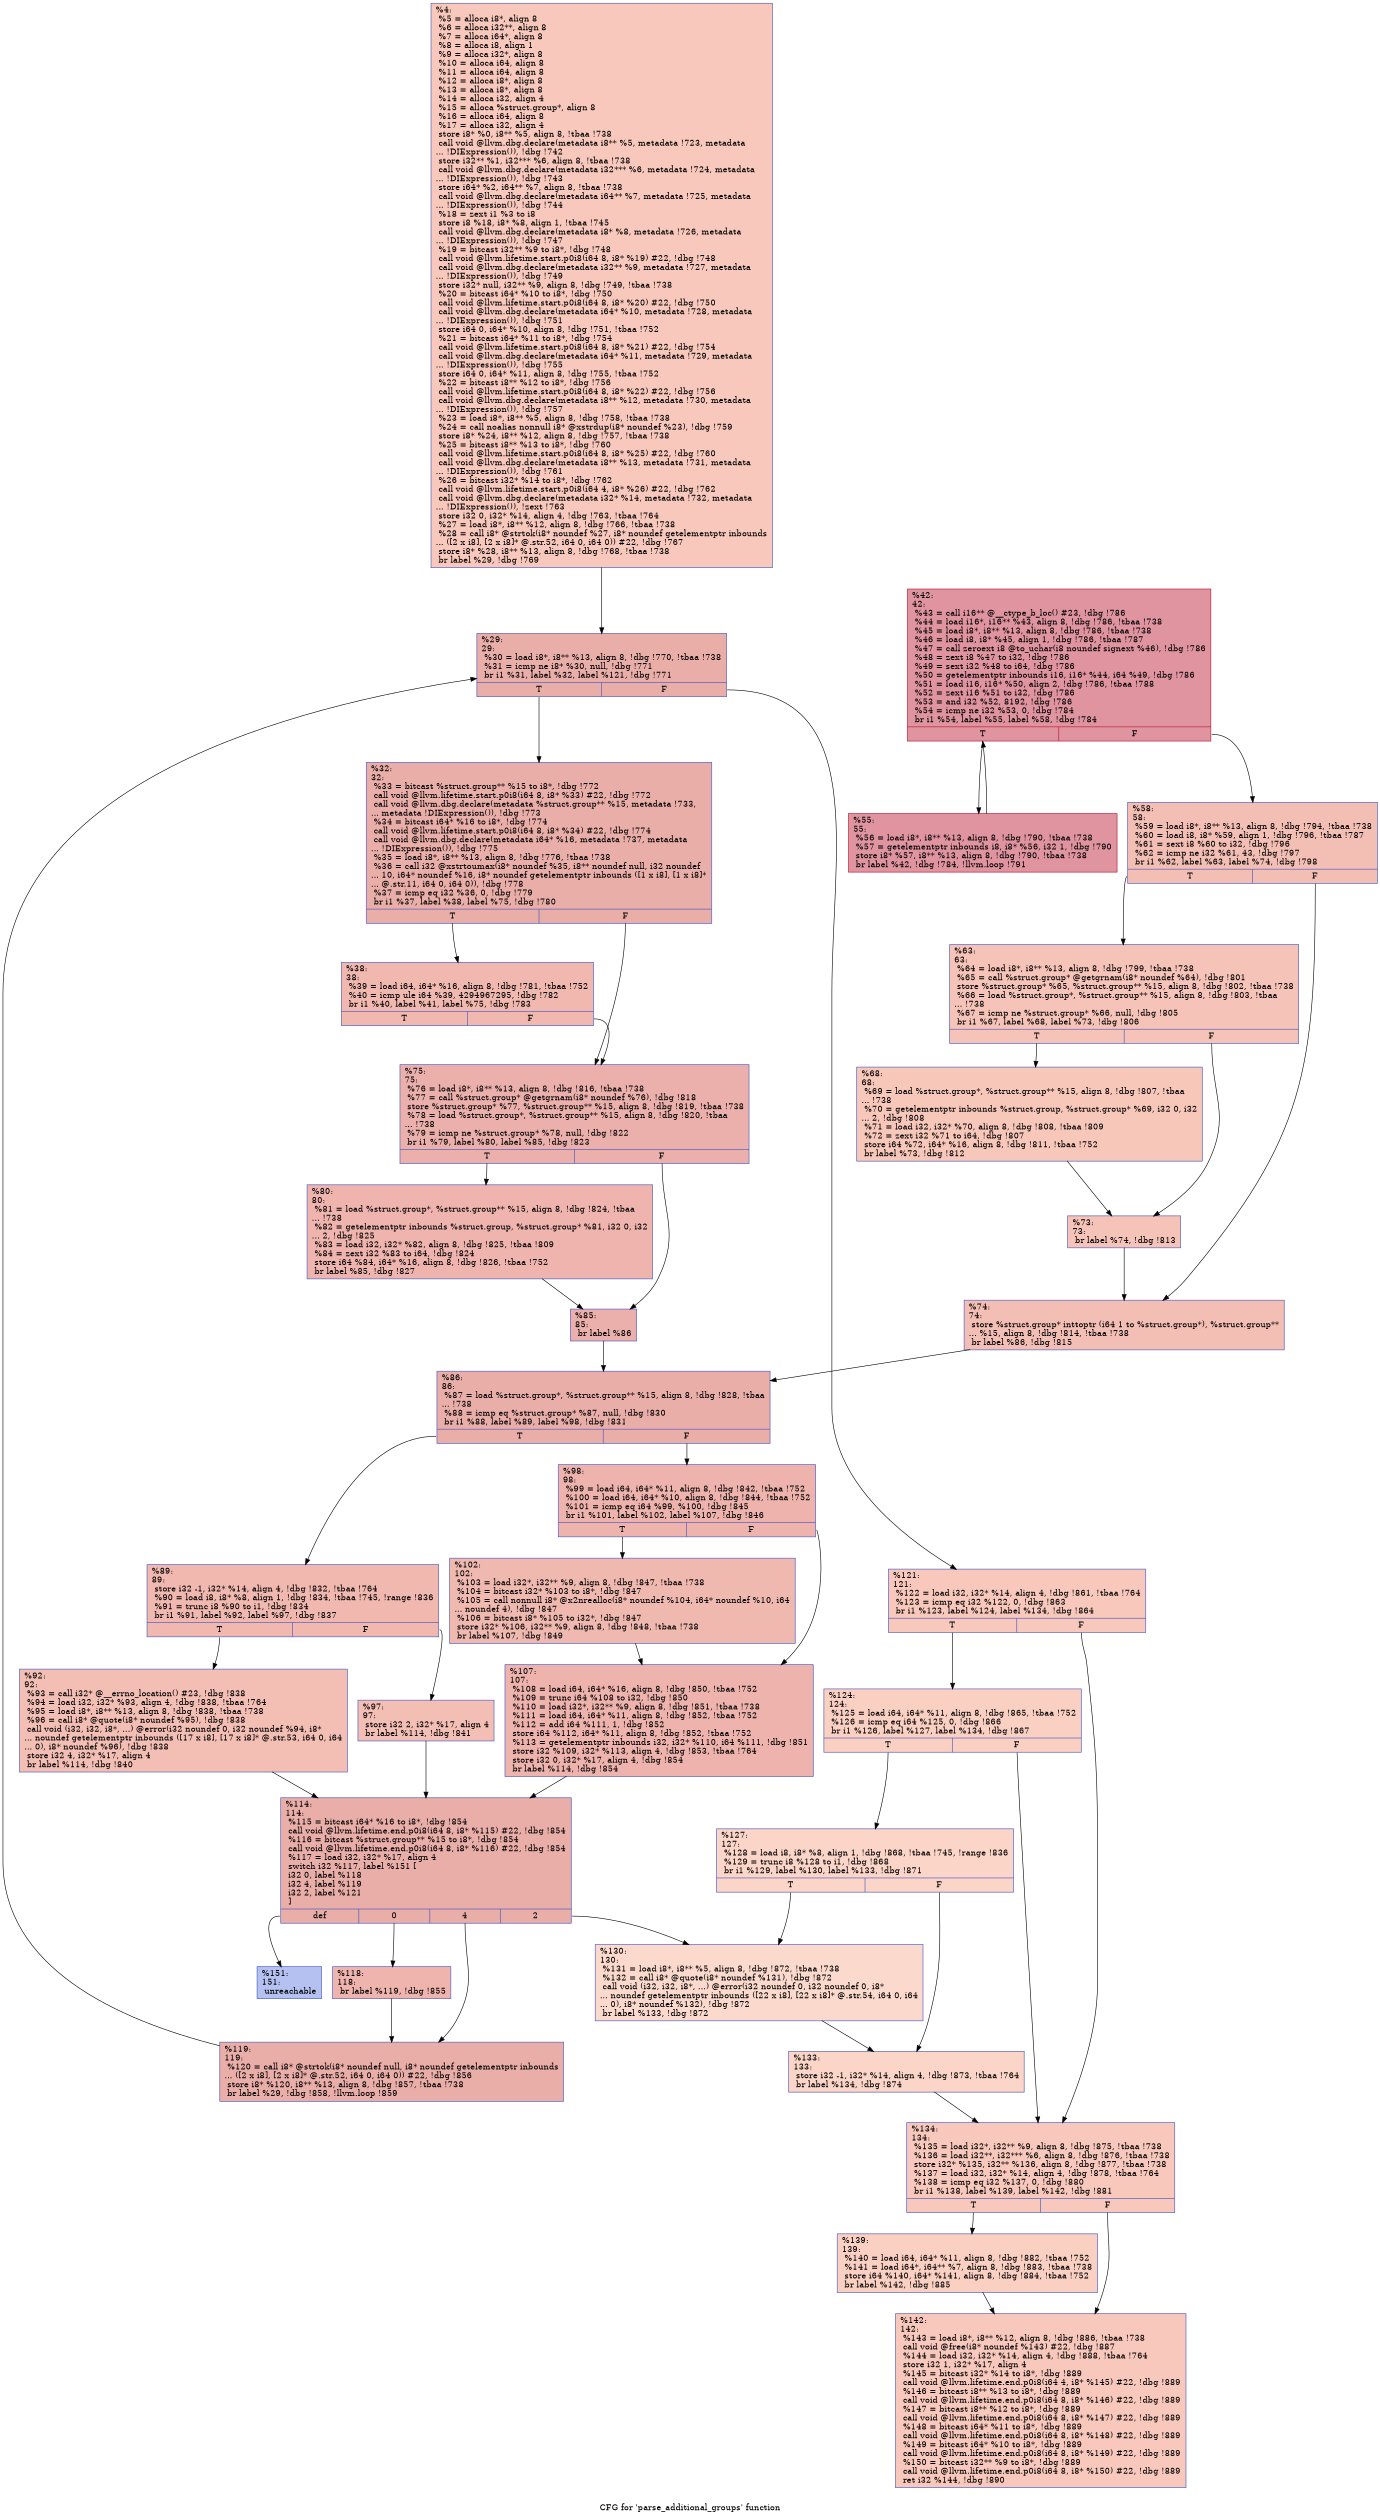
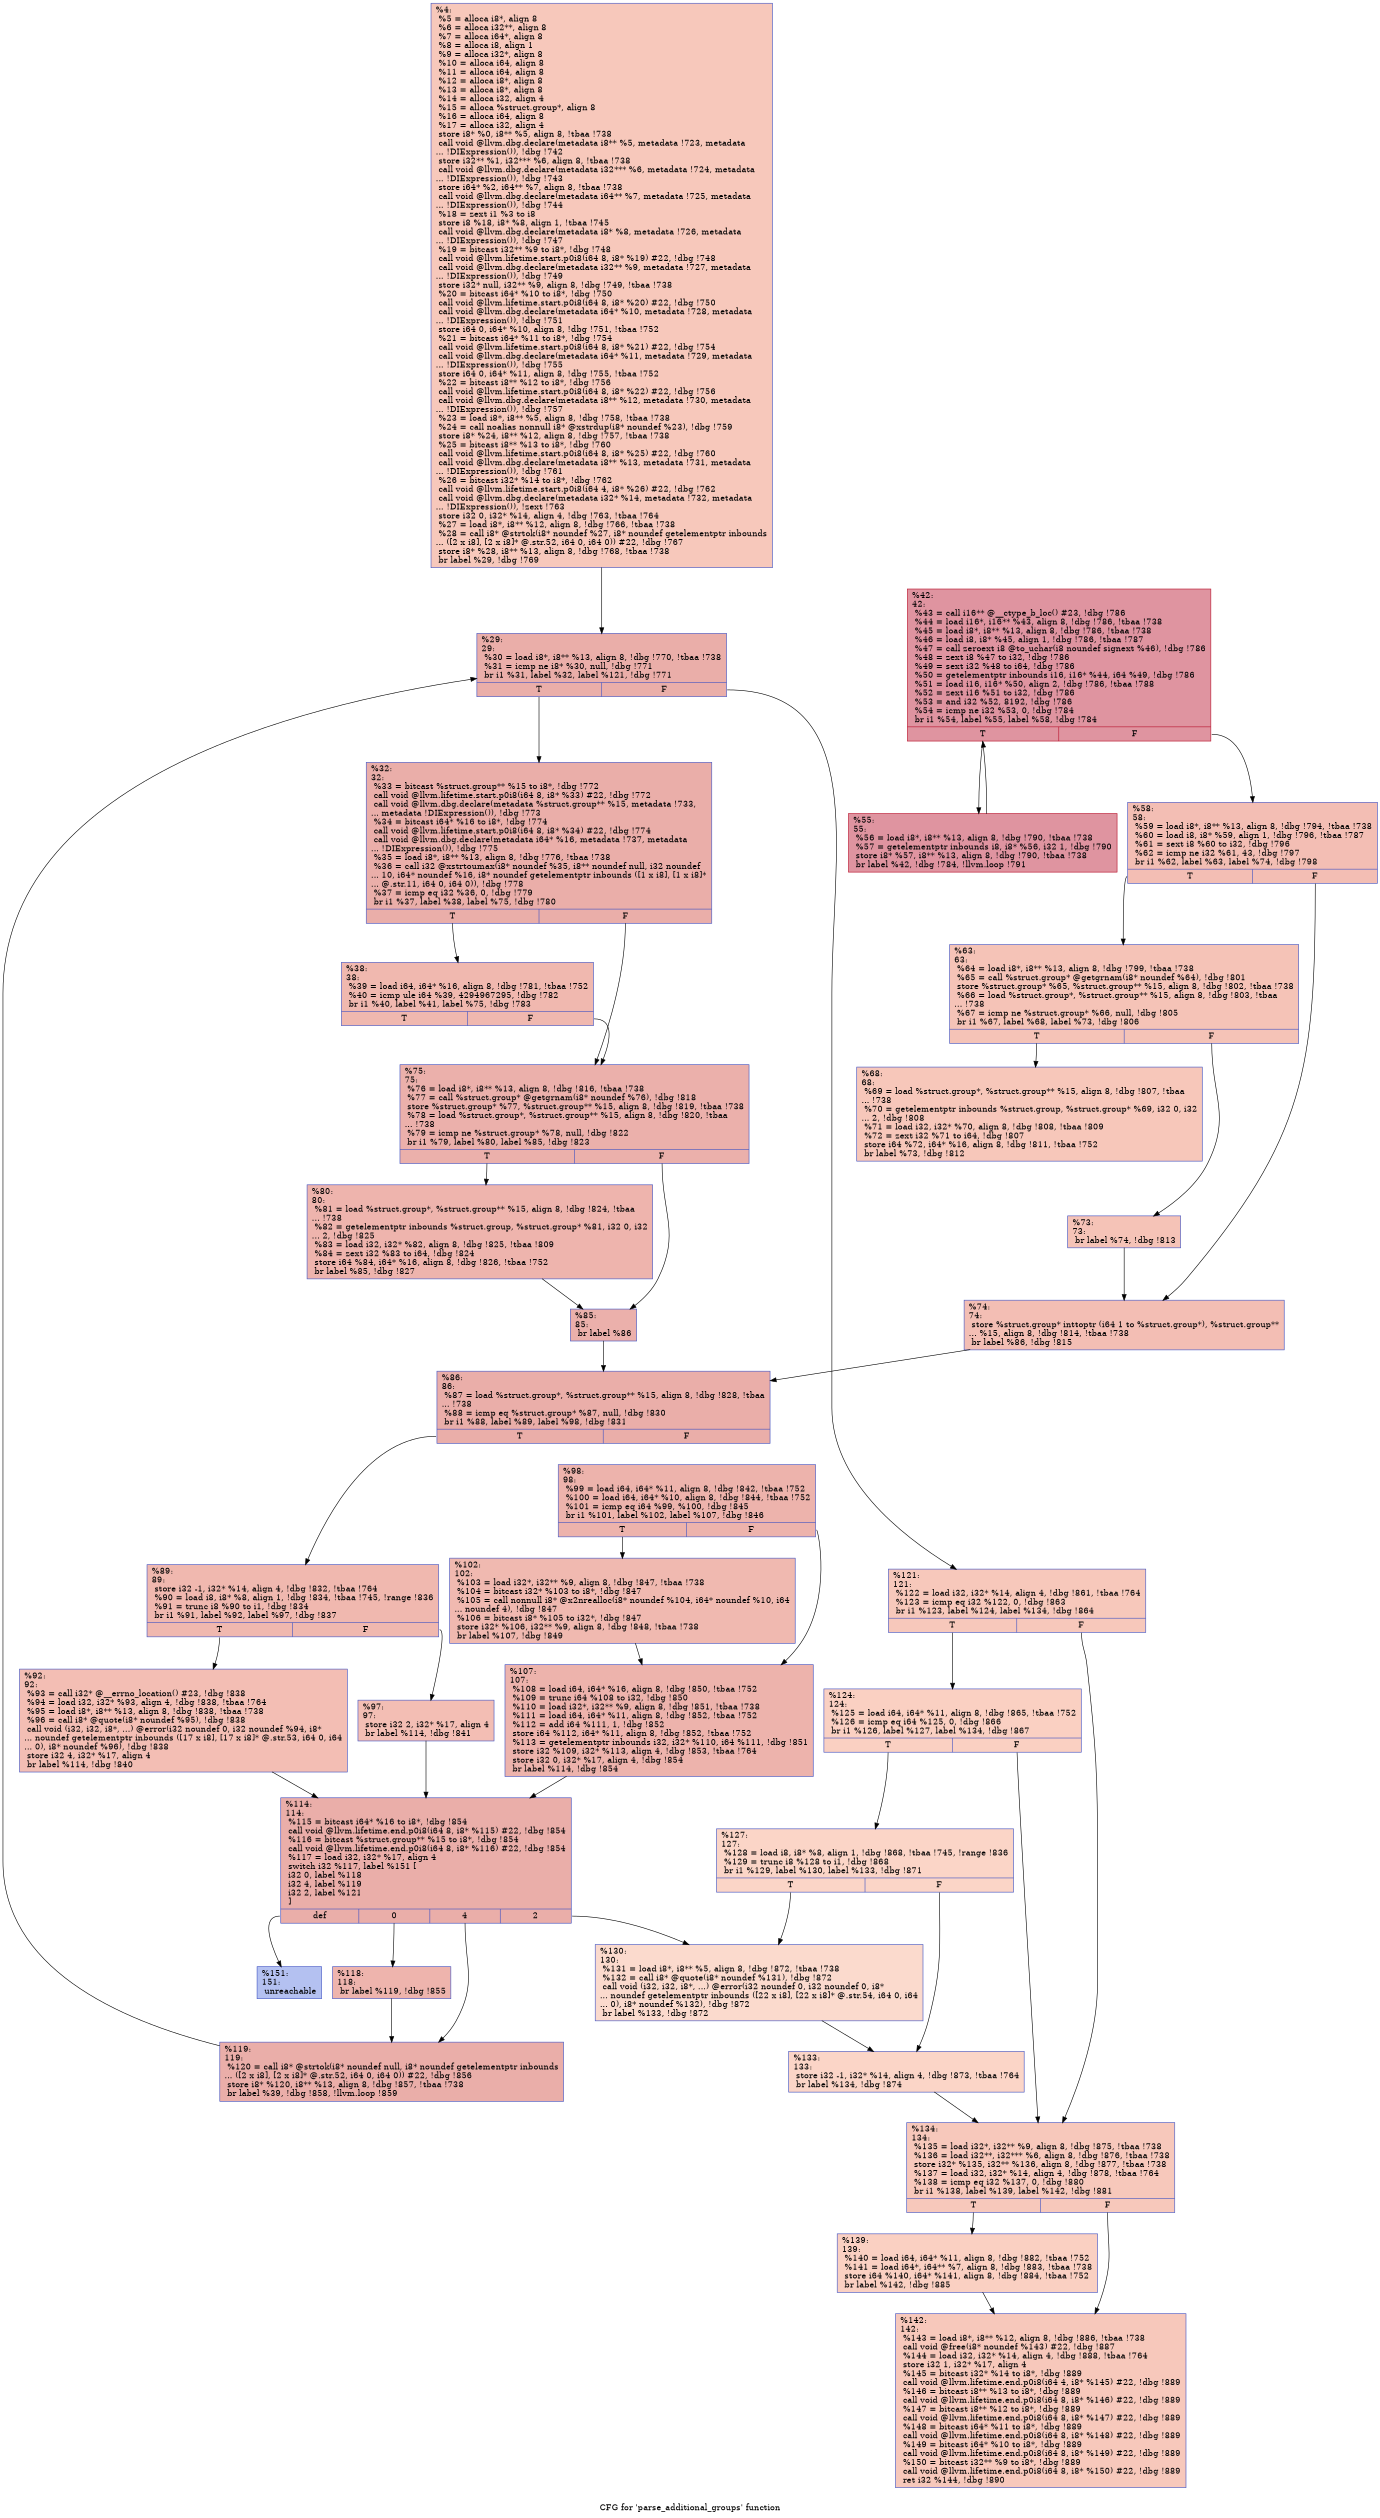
(1088, 1186) -> none
(687, 1451) -> none
(311, 2094) -> (311, 2094)
